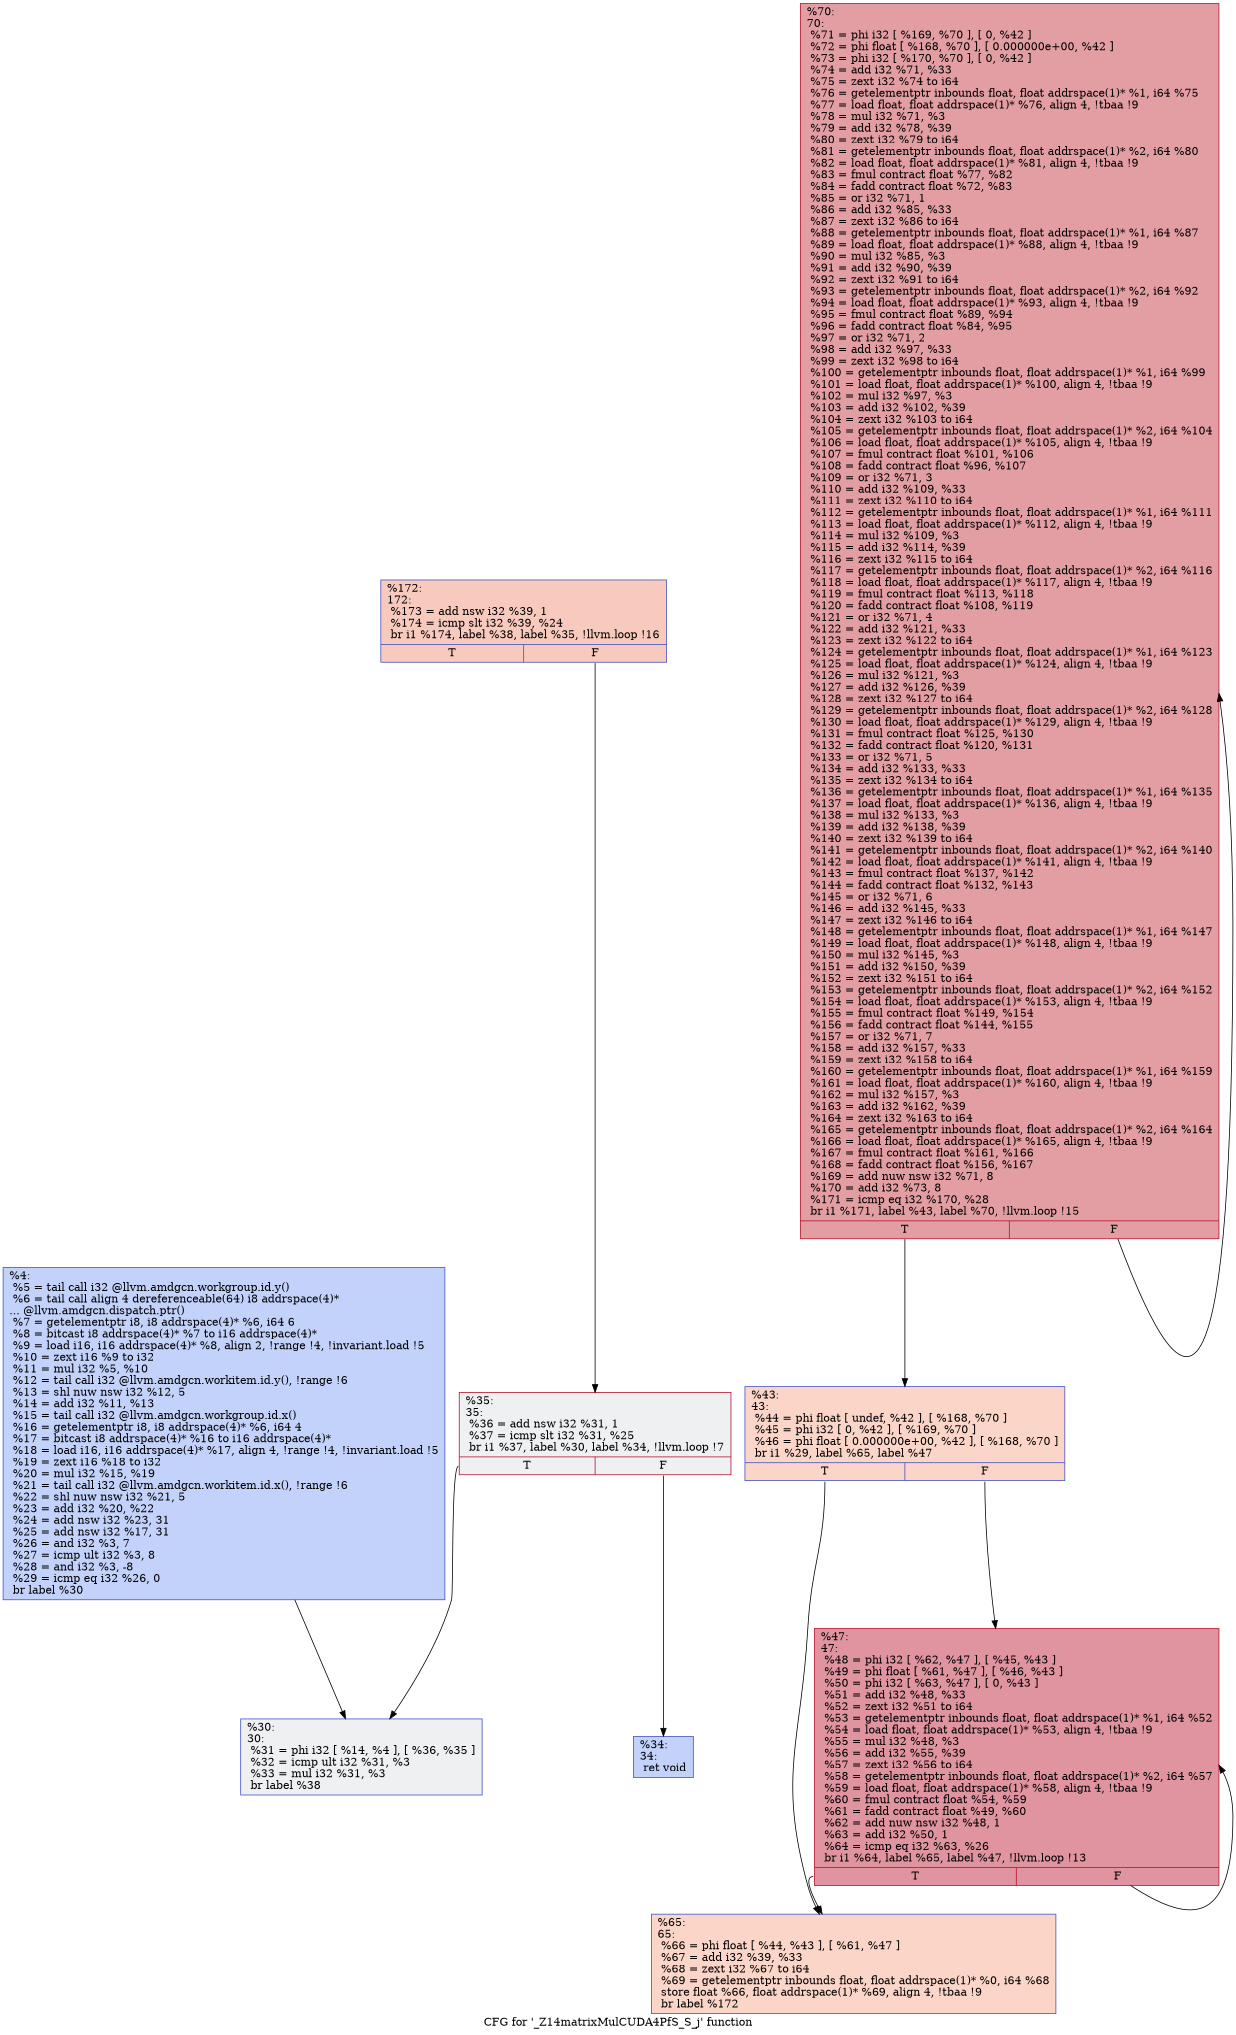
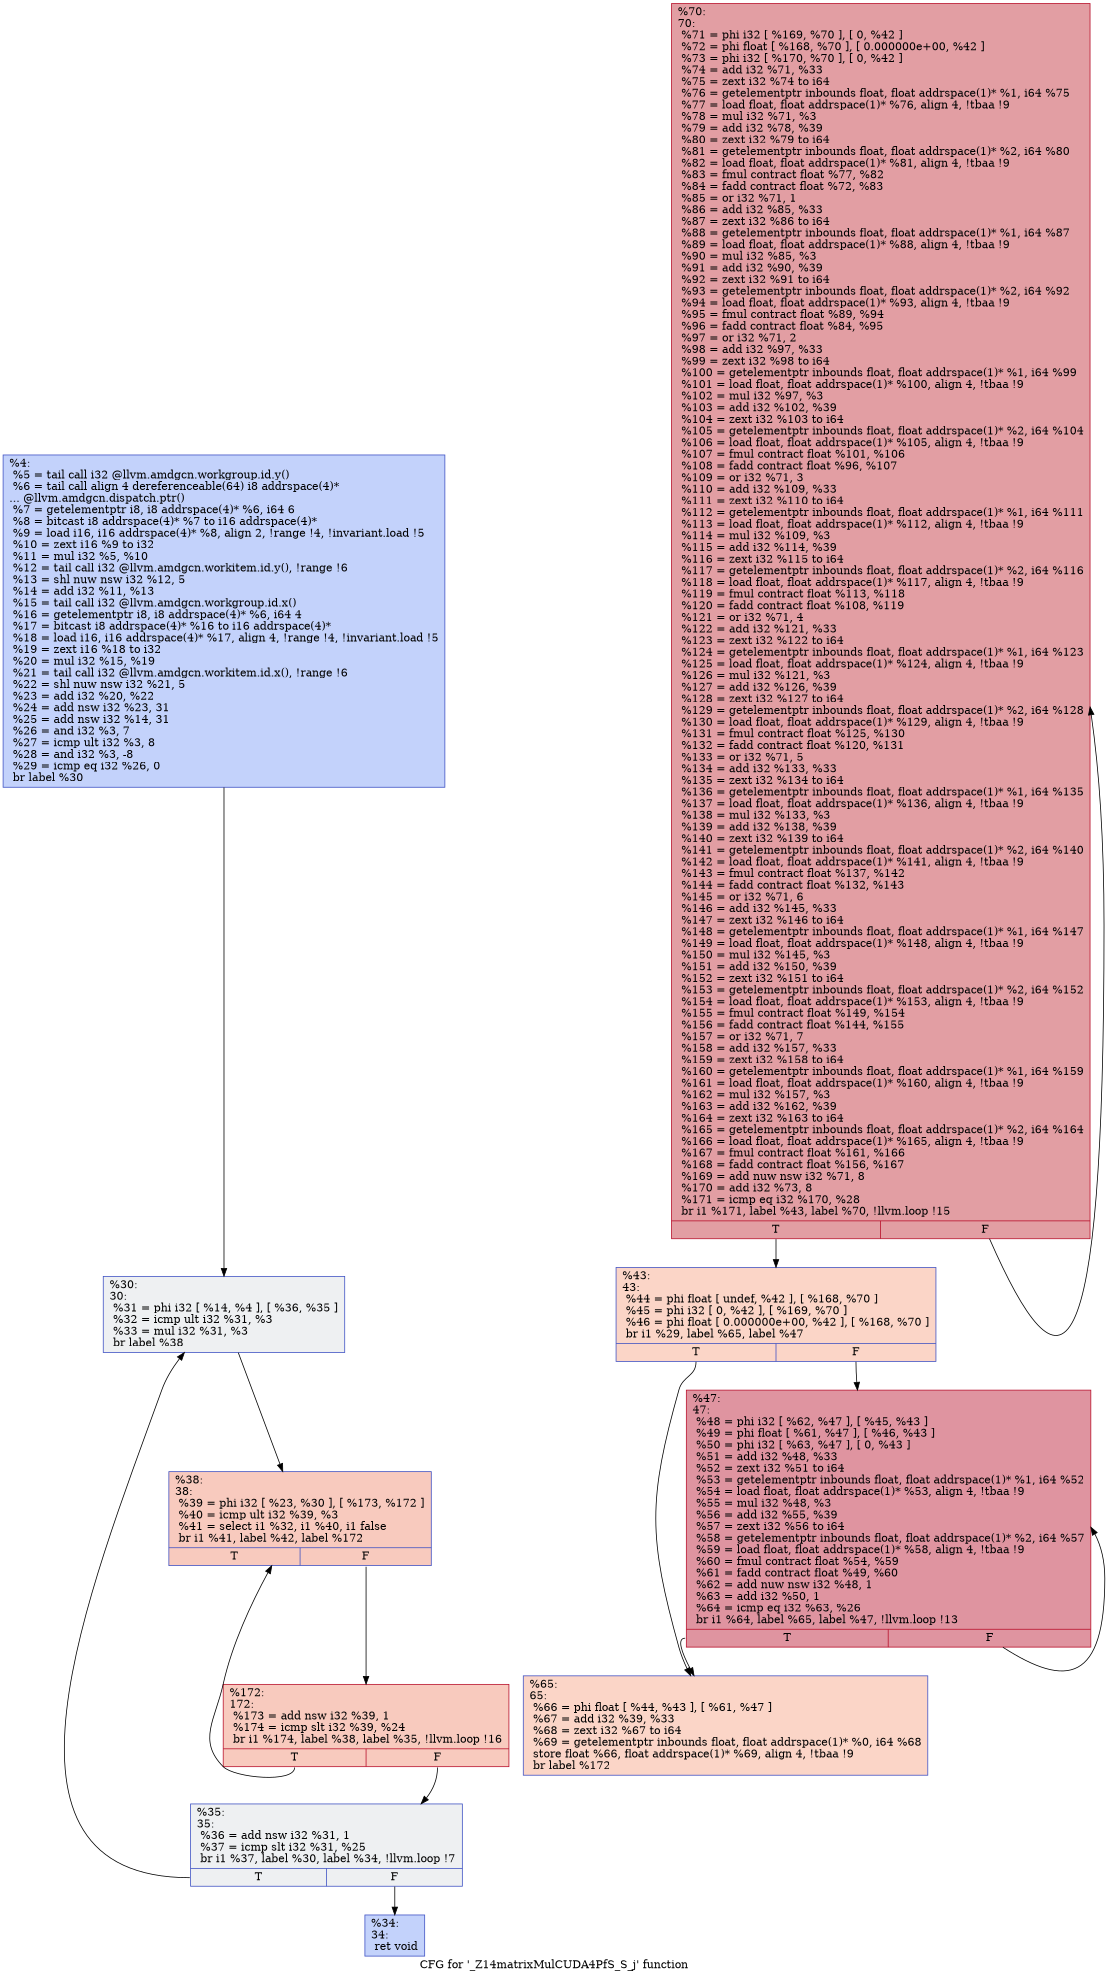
(524, 621) -> (366, 1726)
(595, 1434) -> (326, 1845)
none -> (300, 1519)
(90, 1532) -> (90, 720)
